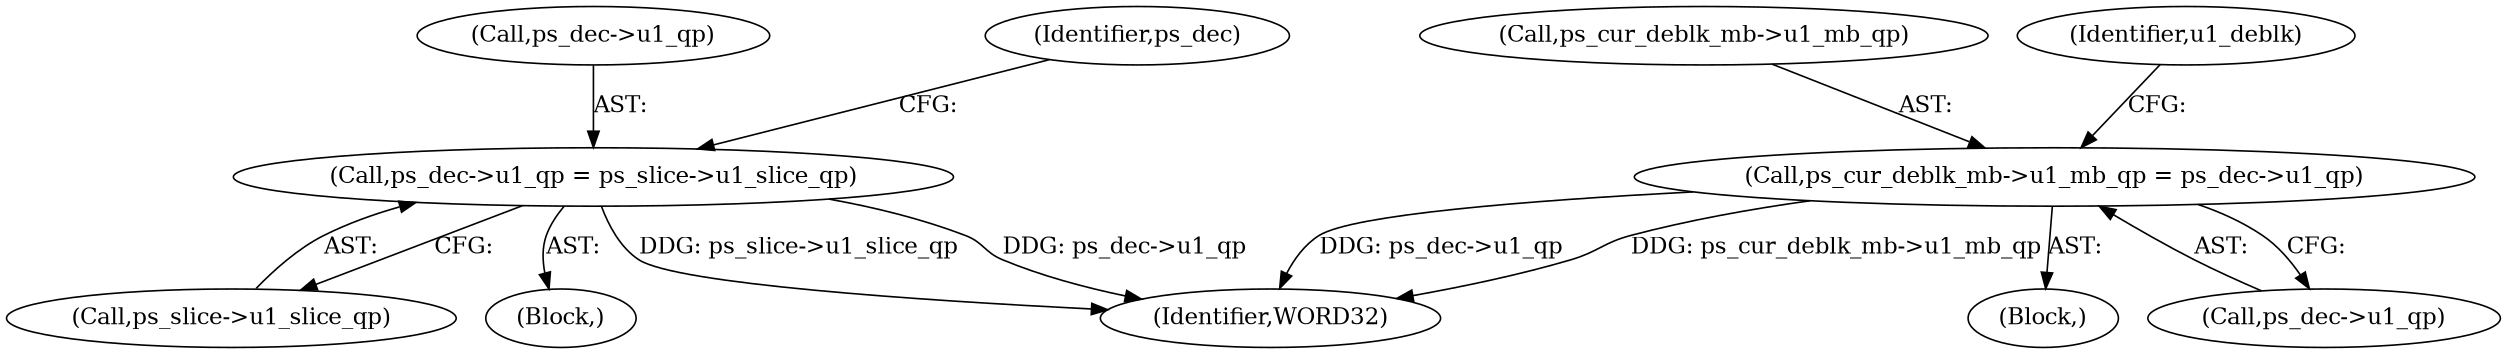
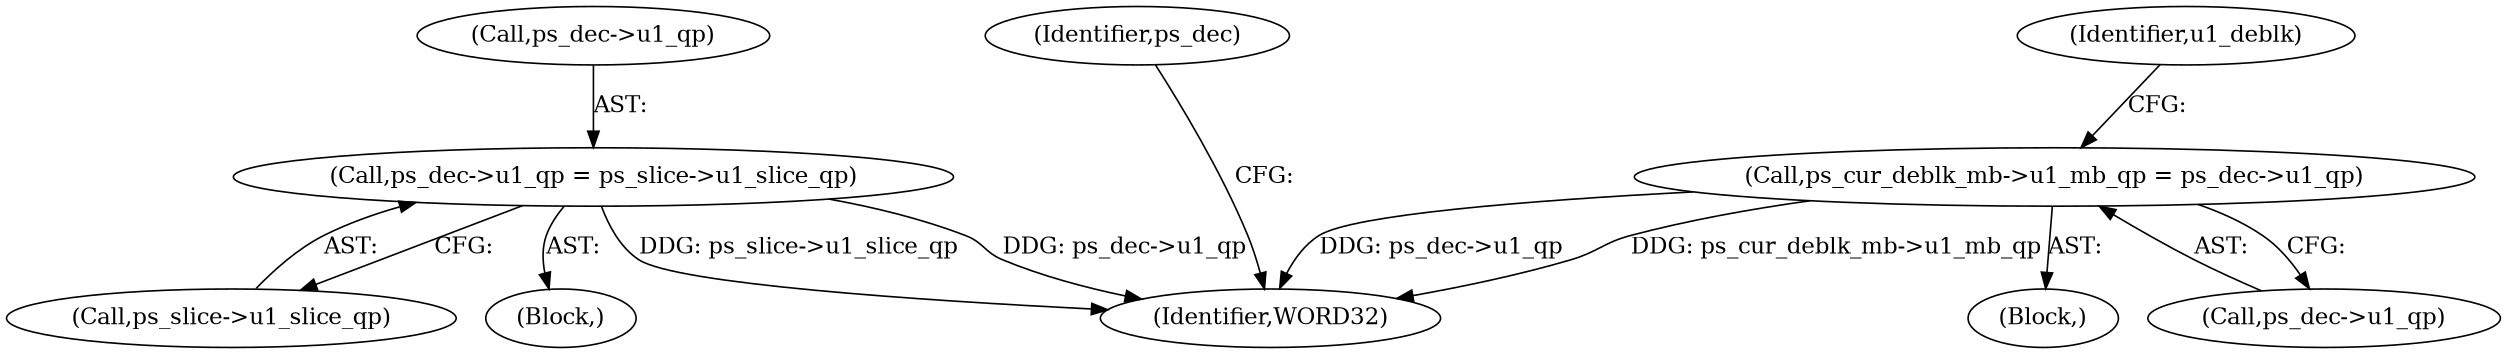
(1704, 36) -> none
(881, 102) -> (1215, 166)
